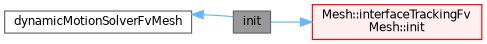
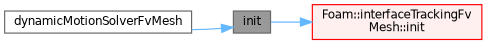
(218, 15) -> (206, 29)
(397, 22) -> (397, 22)
